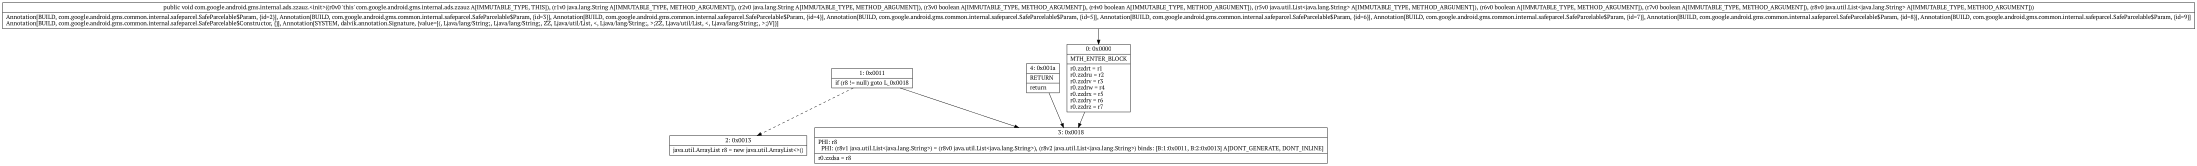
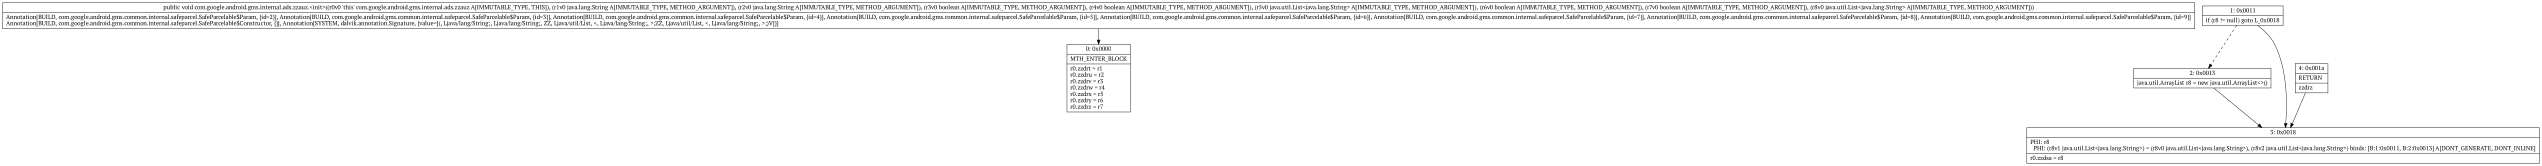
(1038, 88) -> (2306, 88)
(1082, 118) -> (2236, 106)
